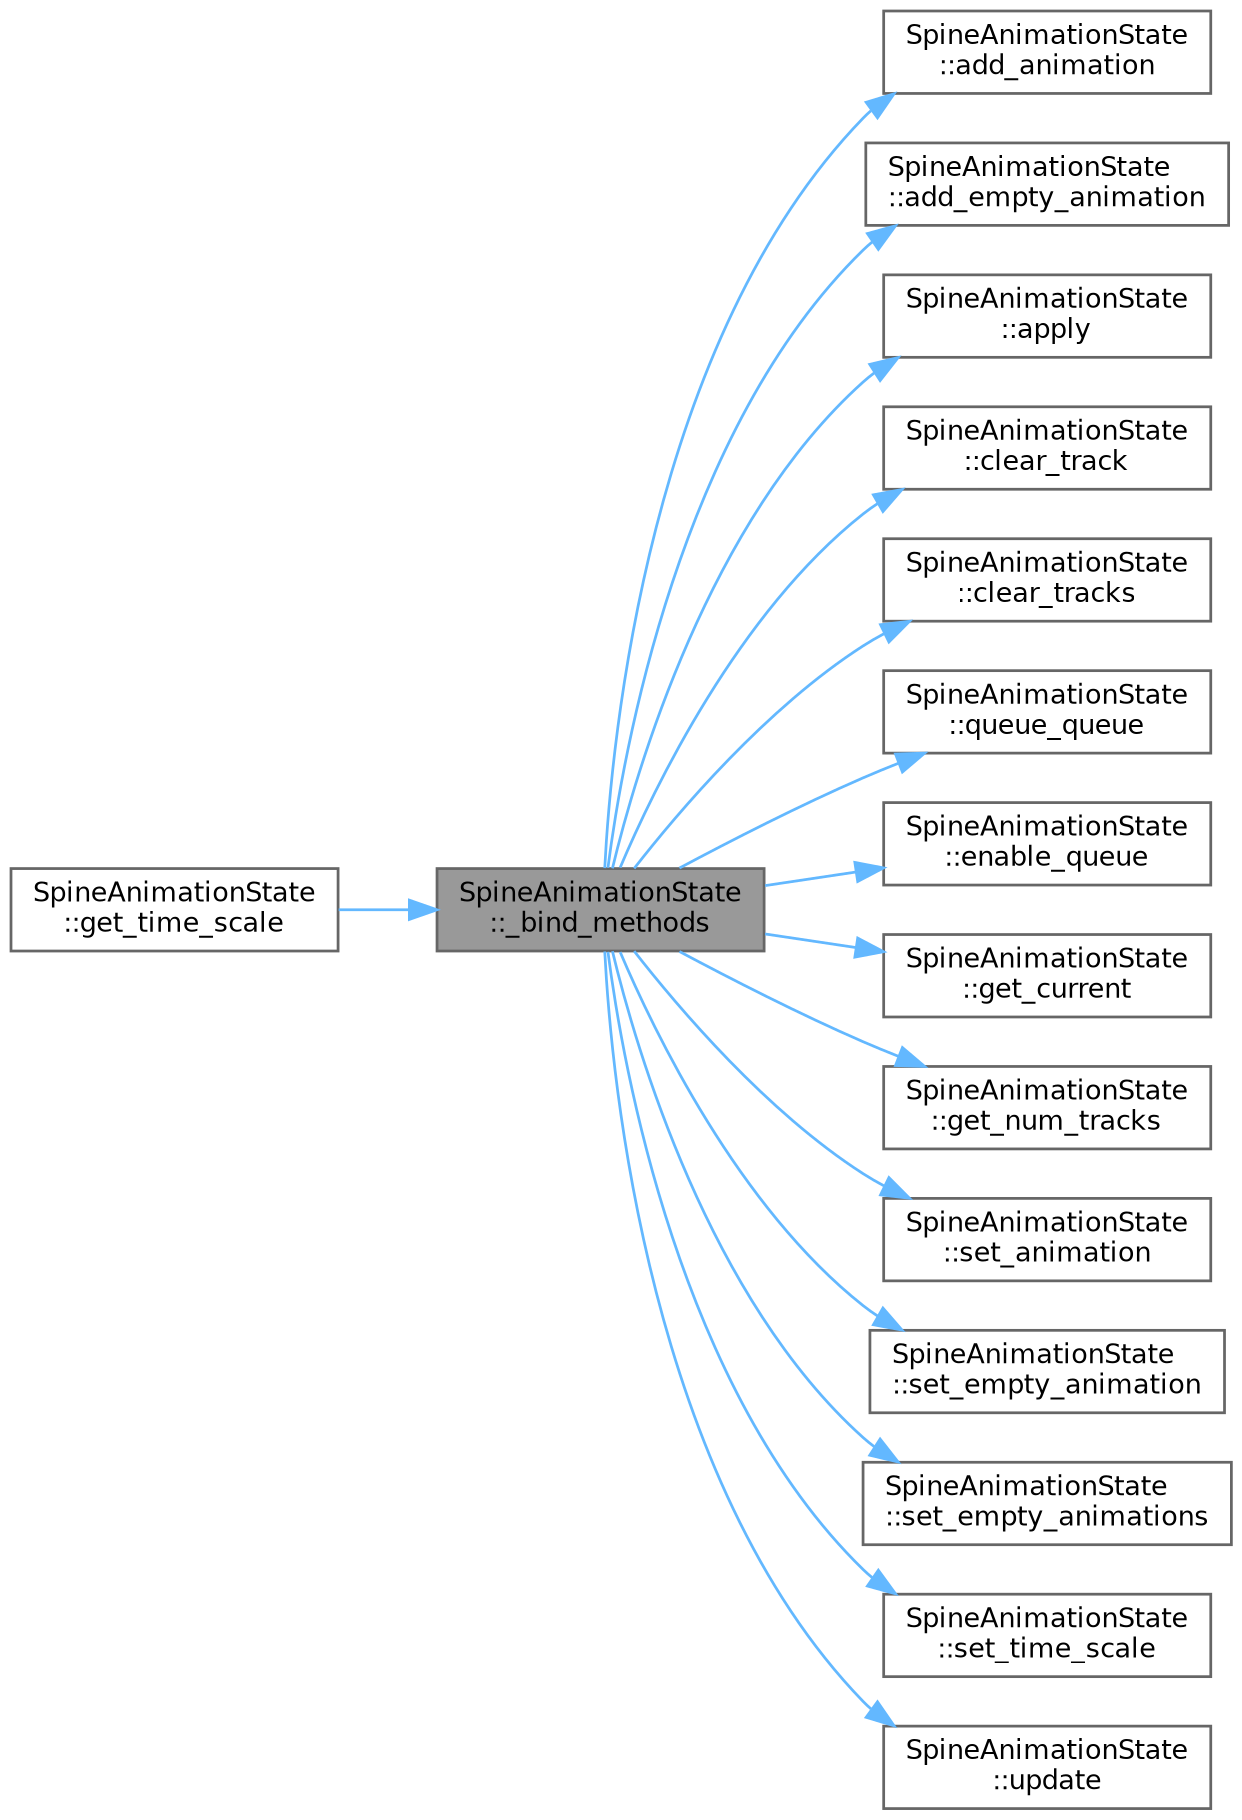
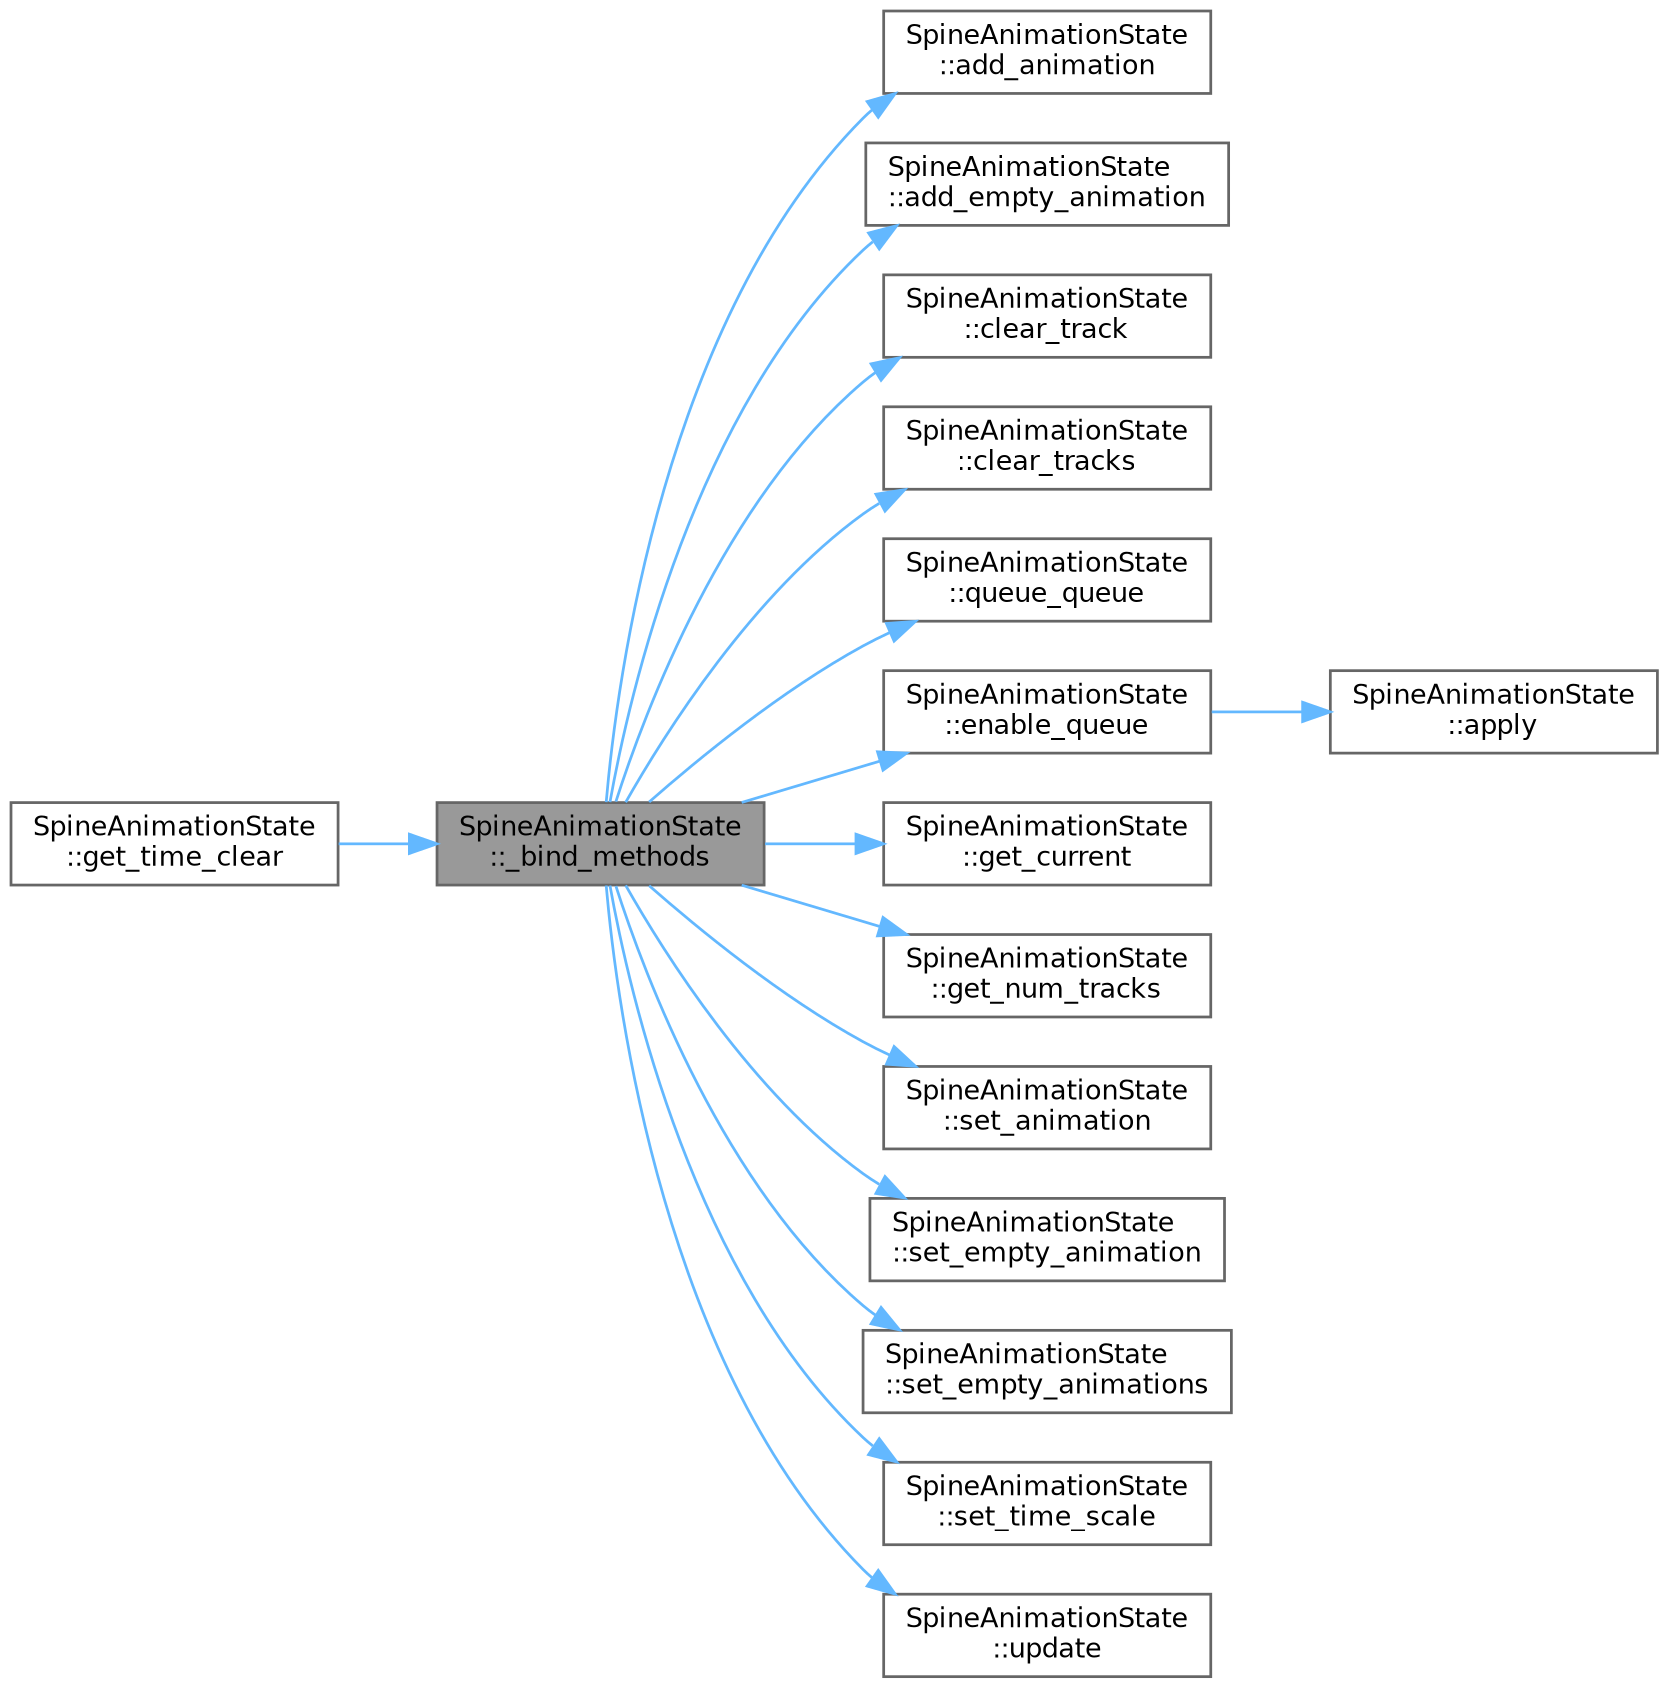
(708, 601) -> (1257, 712)
(175, 910) -> (175, 844)
